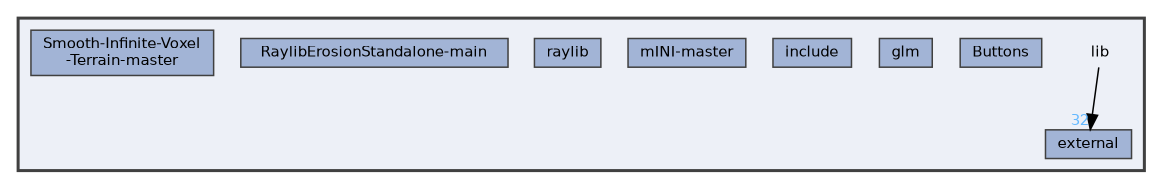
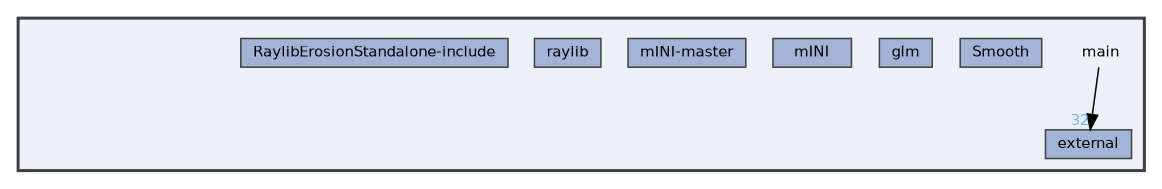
(122, 53) -> none
(374, 53) -> (374, 53)
(812, 53) -> (812, 53)
(1001, 53) -> (1001, 53)
(1101, 53) -> (1101, 53)
